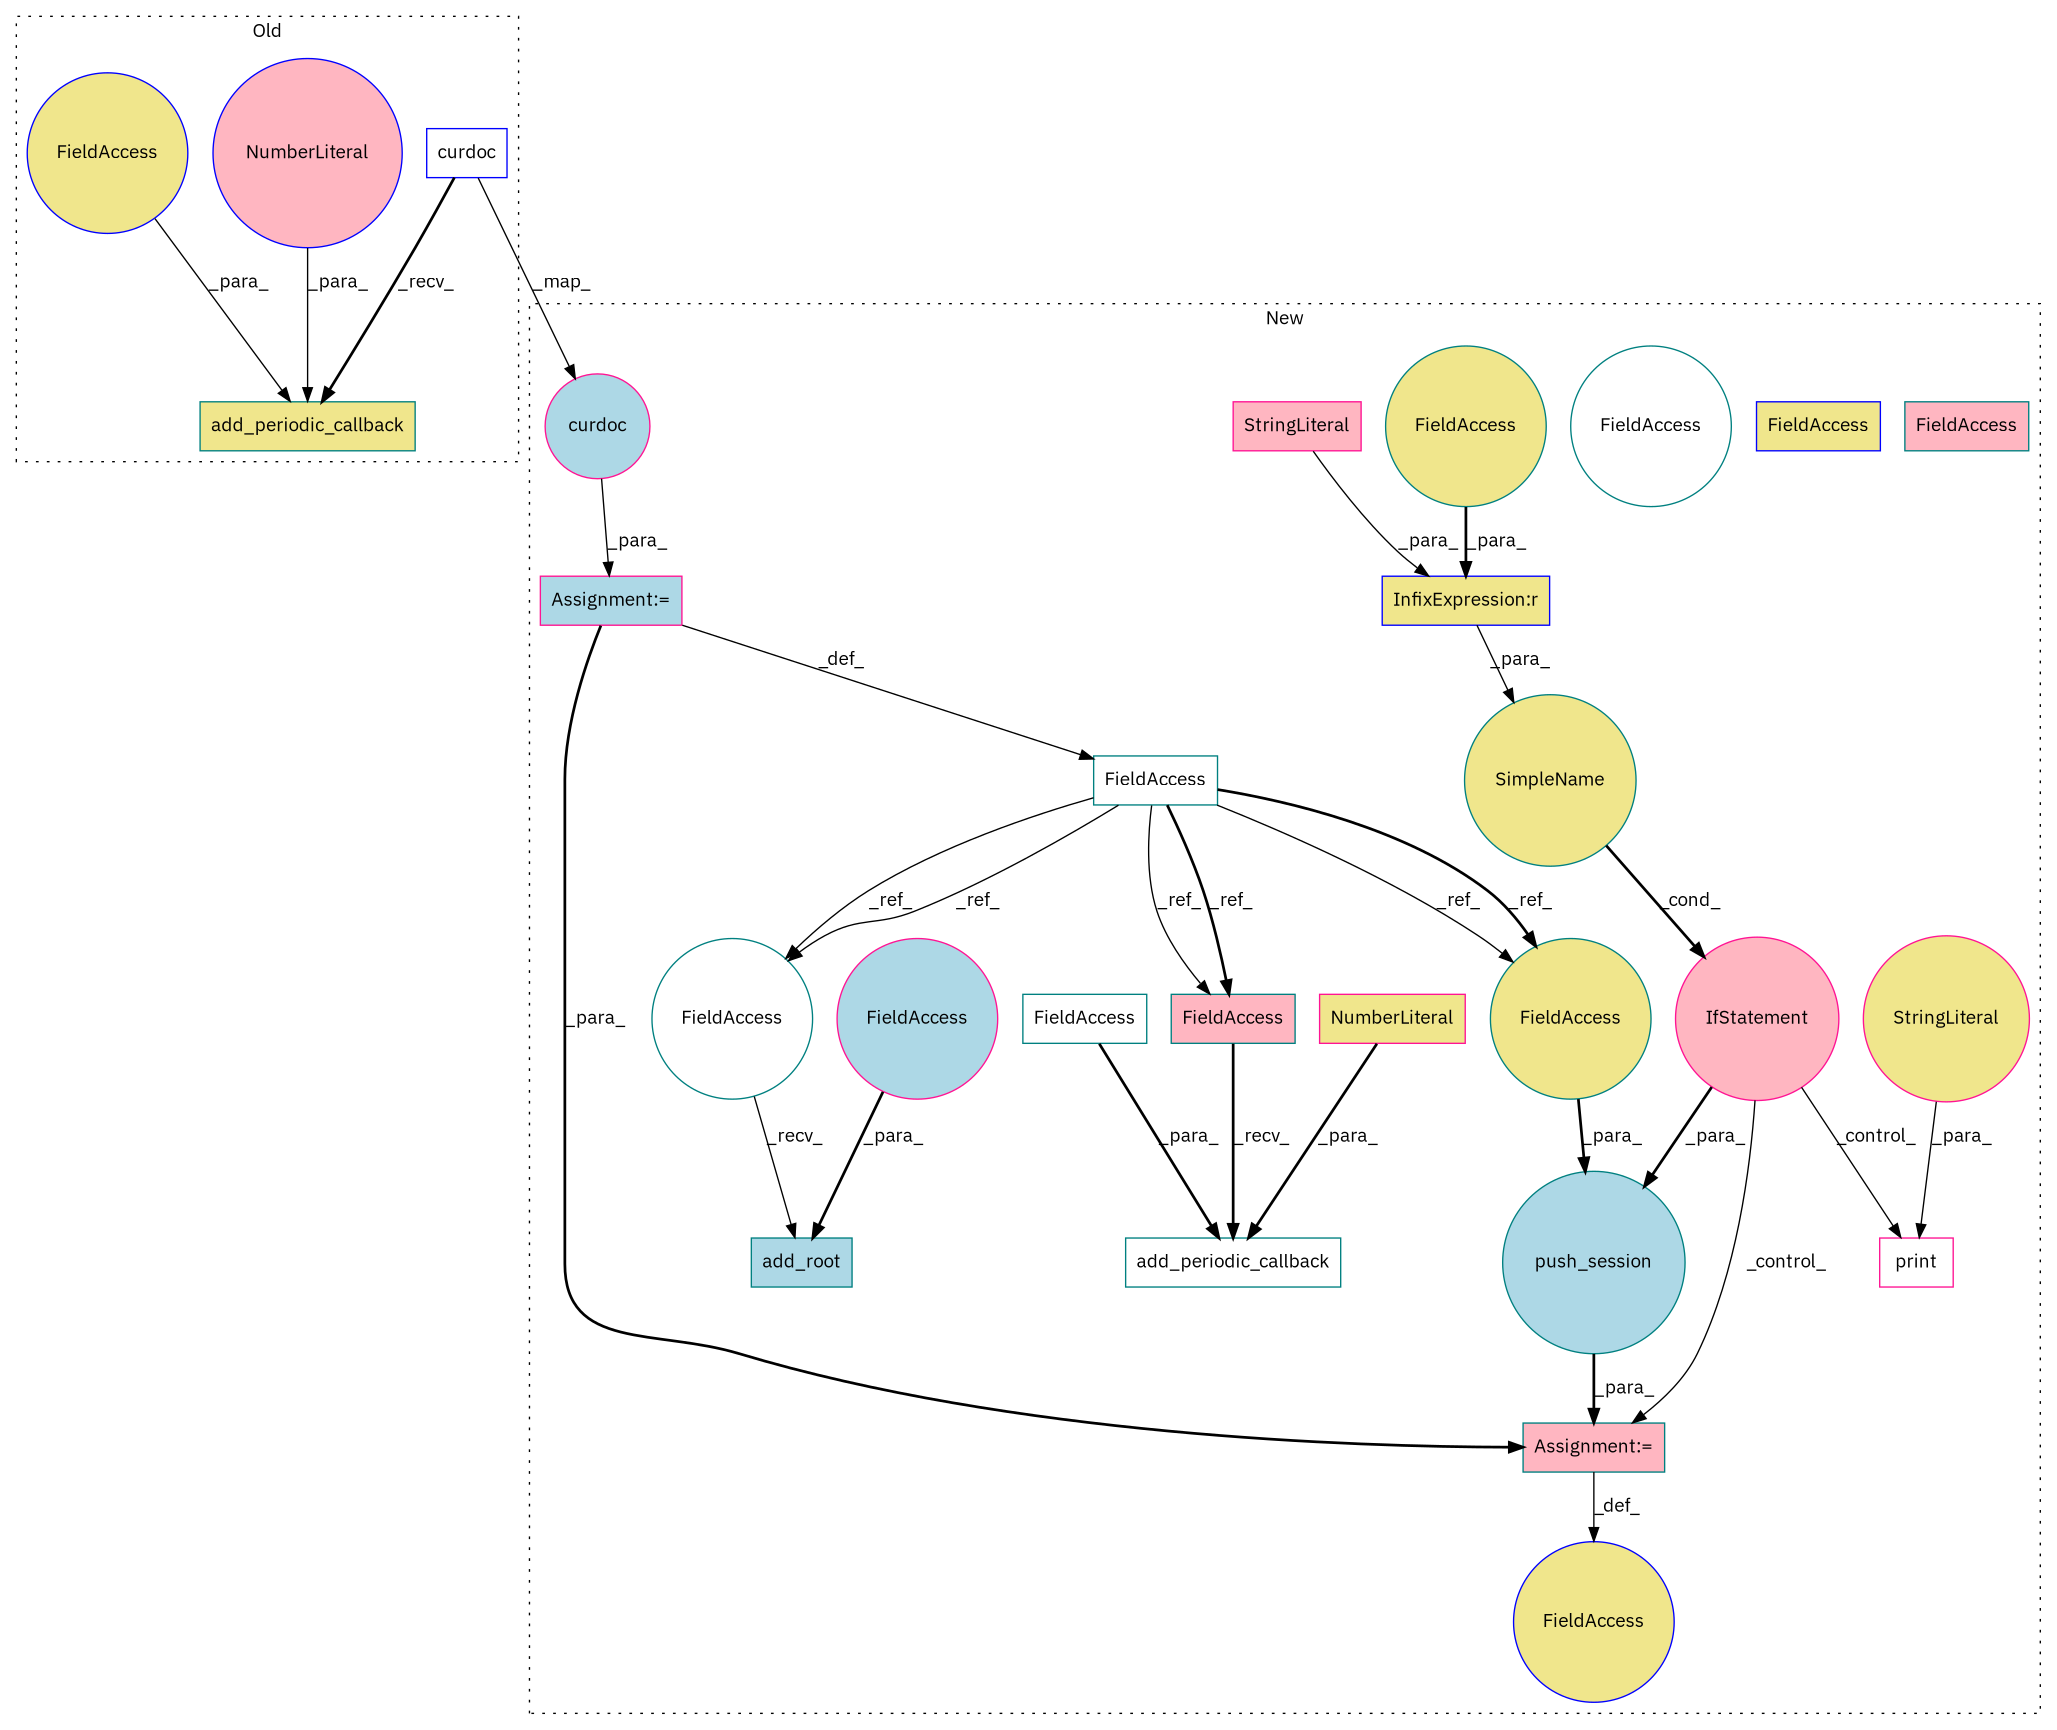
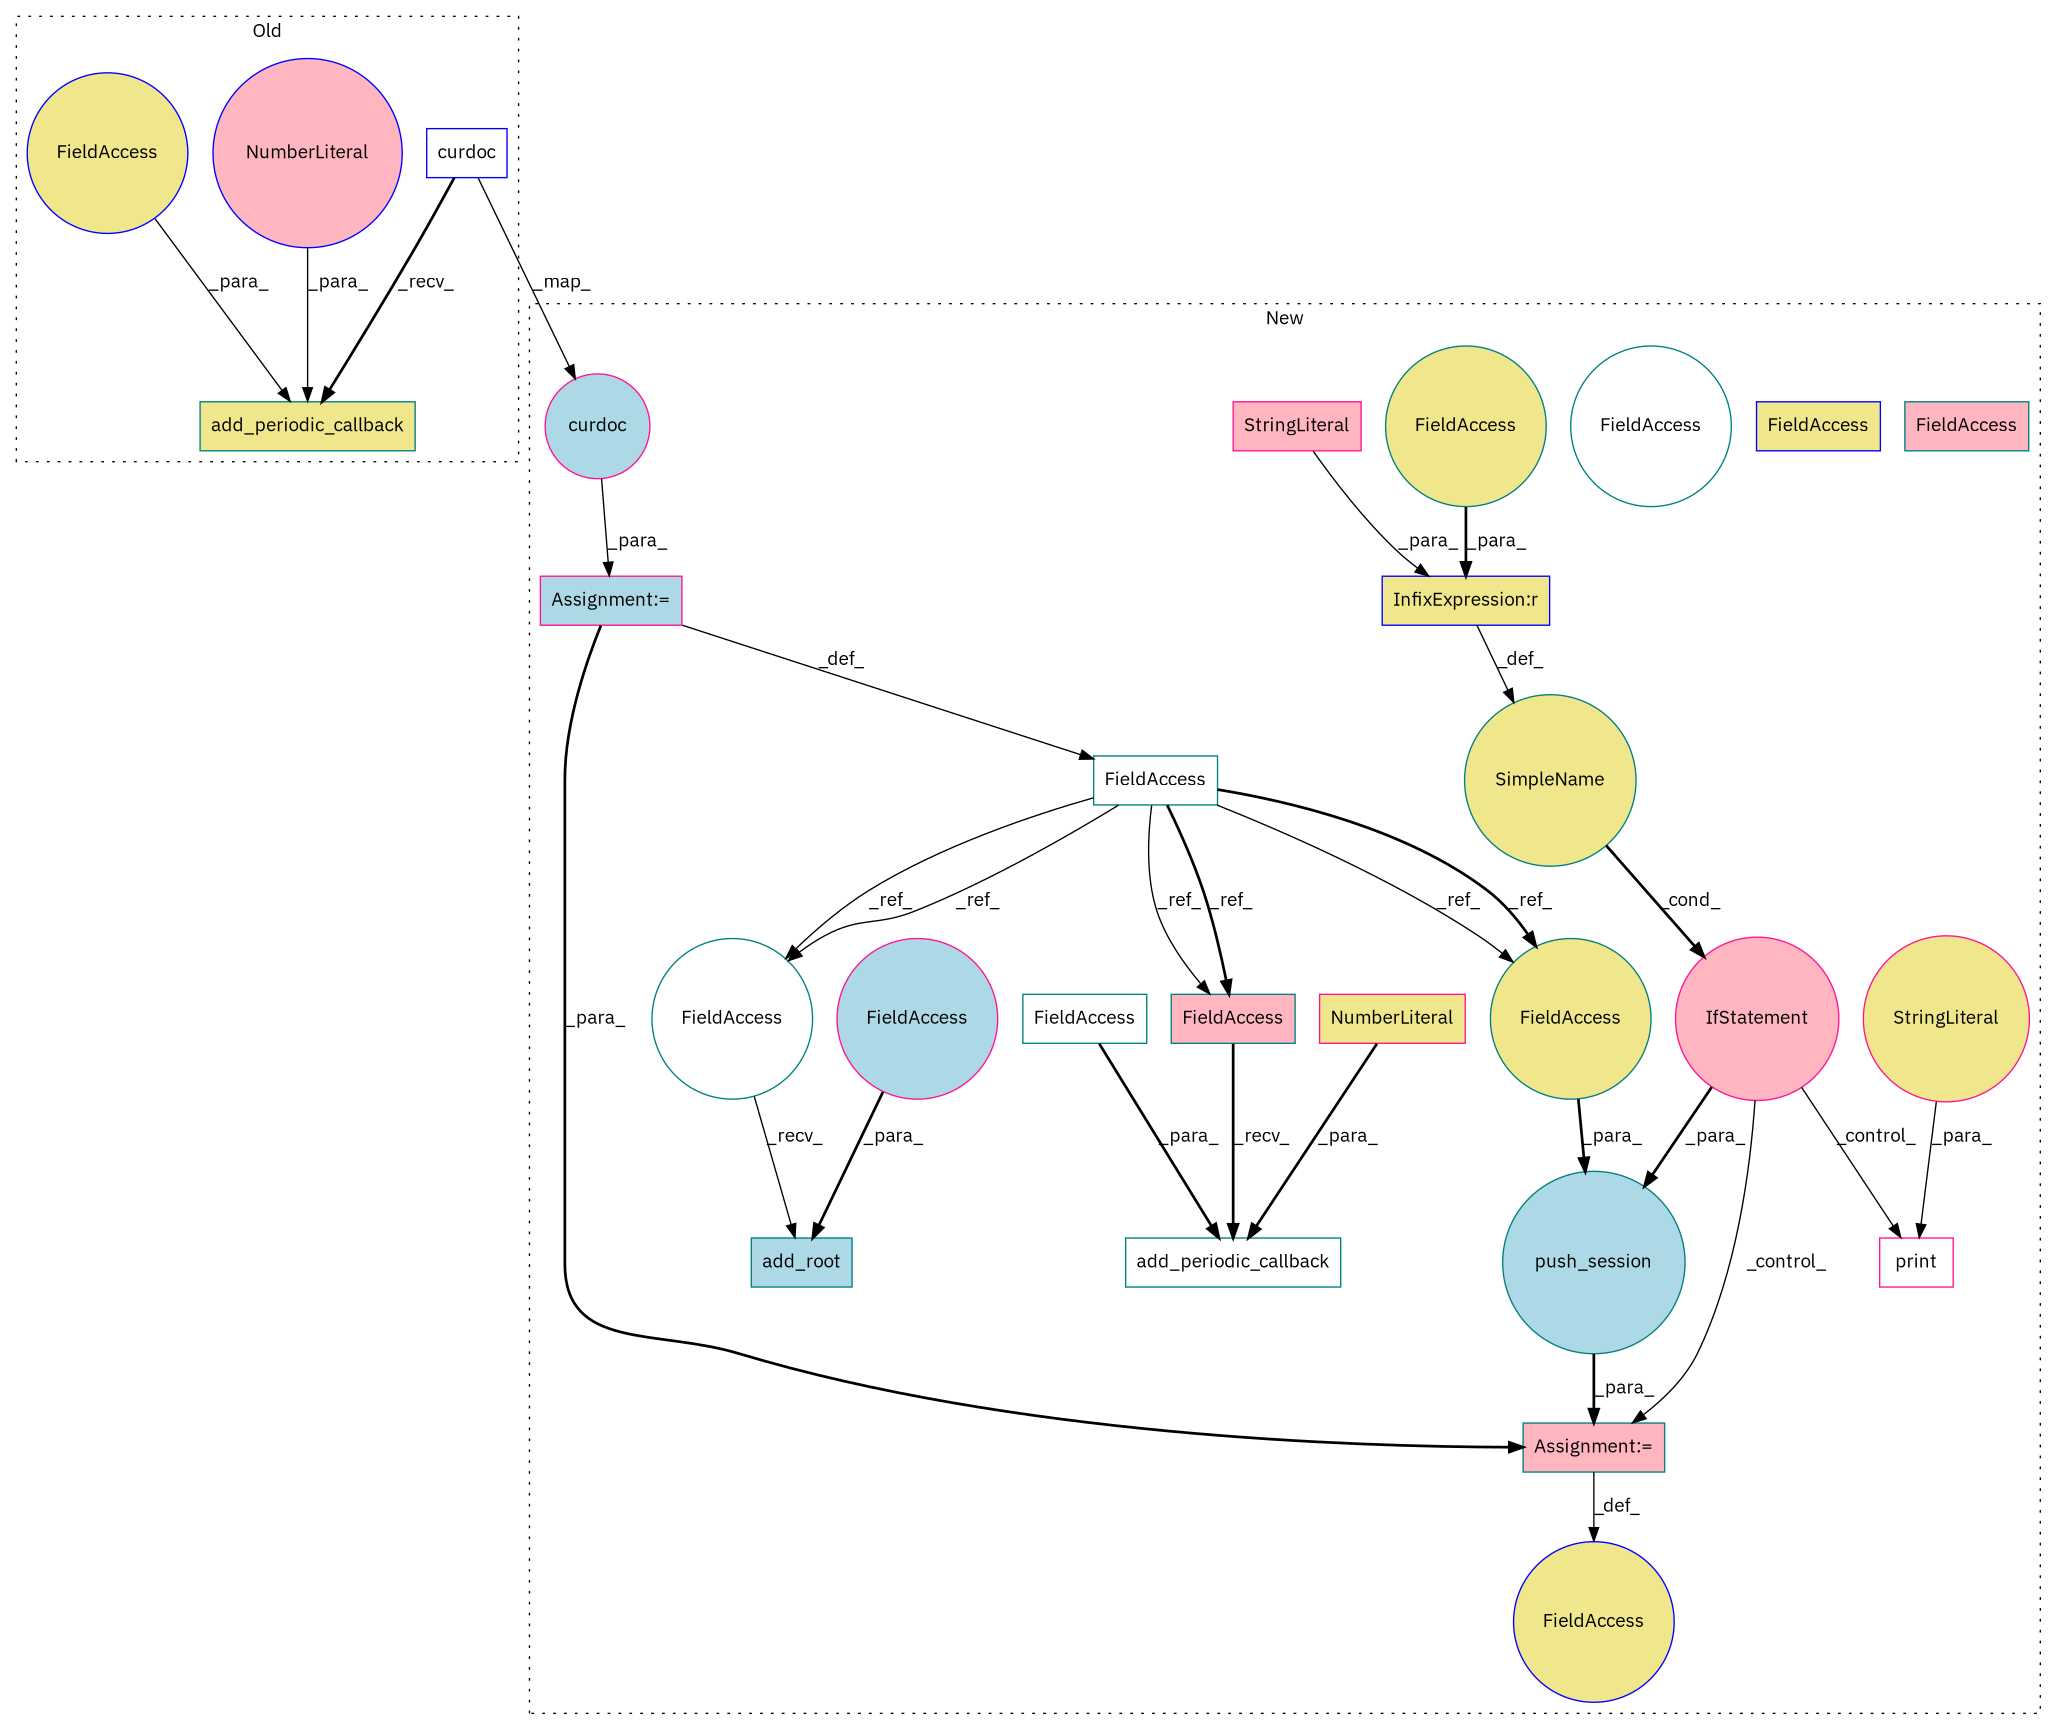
(1521, 660) -> (1521, 660)
